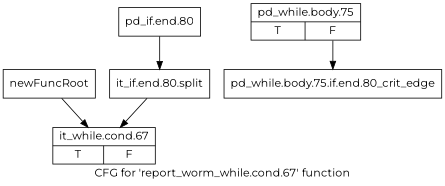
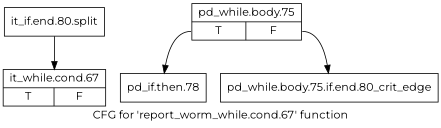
(160, 22) -> none
(49, 84) -> none
none -> (163, 88)
